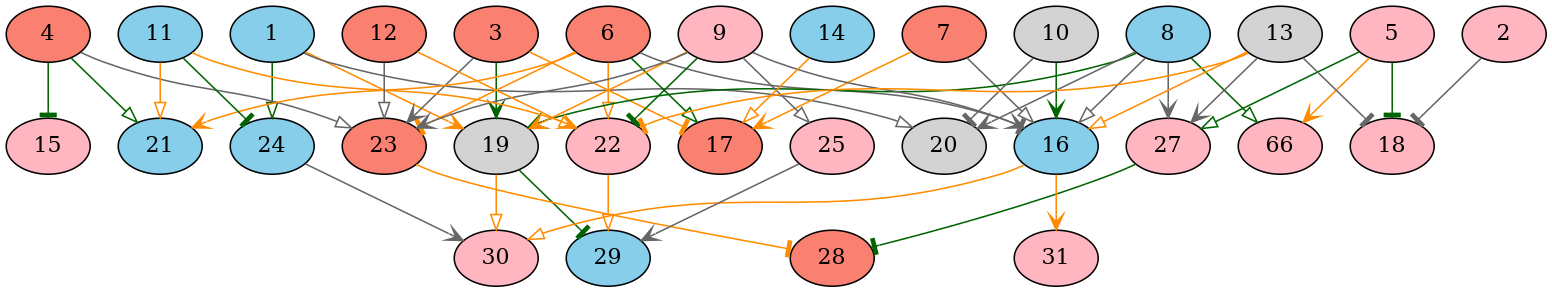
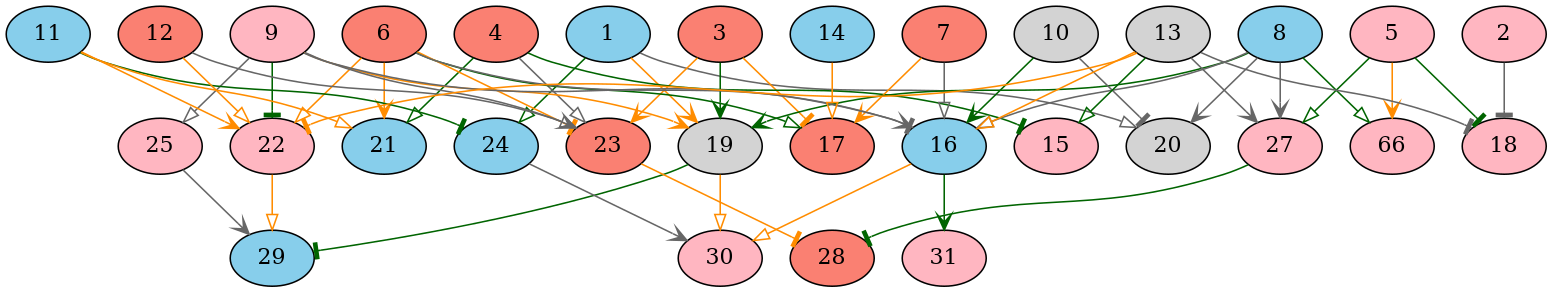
none -> (1130, 73)
(446, 85) -> (678, 77)
(1056, 205) -> (944, 195)
